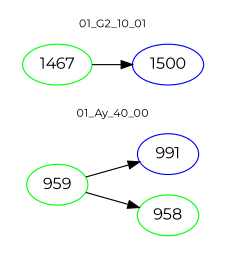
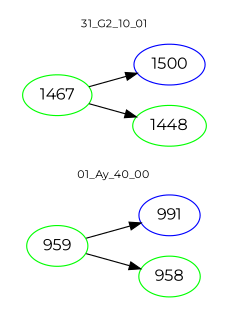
(113, 24) -> (115, 24)
none -> (170, 126)
